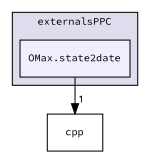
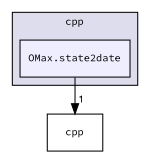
(75, 22) -> (75, 22)
